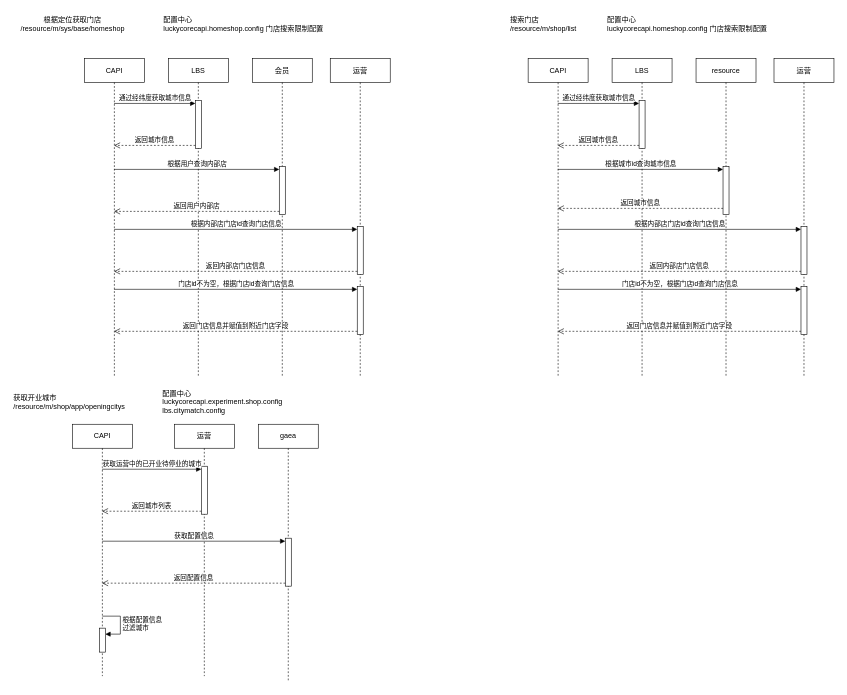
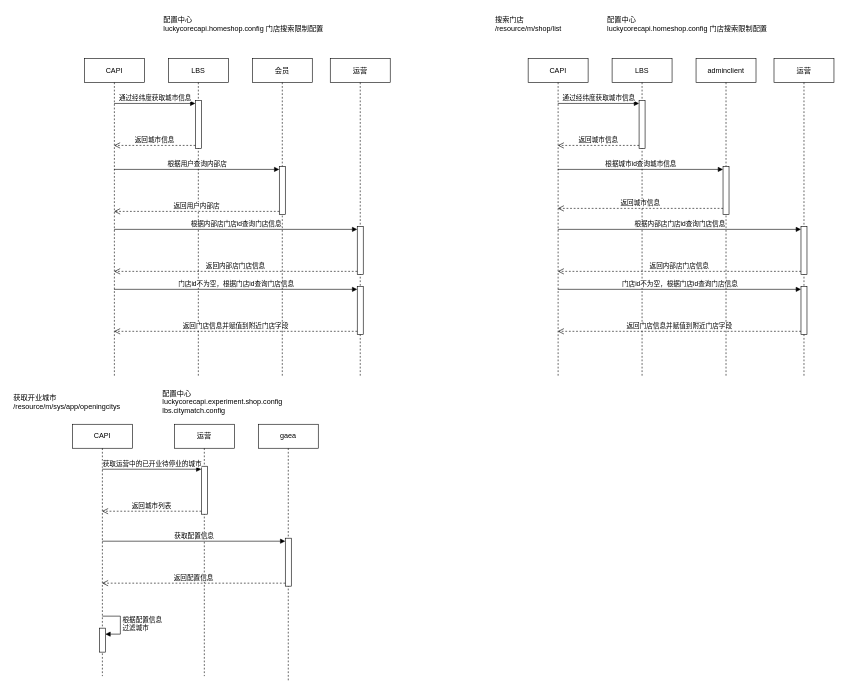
(72, 24) -> none
(543, 24) -> (528, 24)
(726, 71) -> (726, 71)
(78, 402) -> (76, 402)
